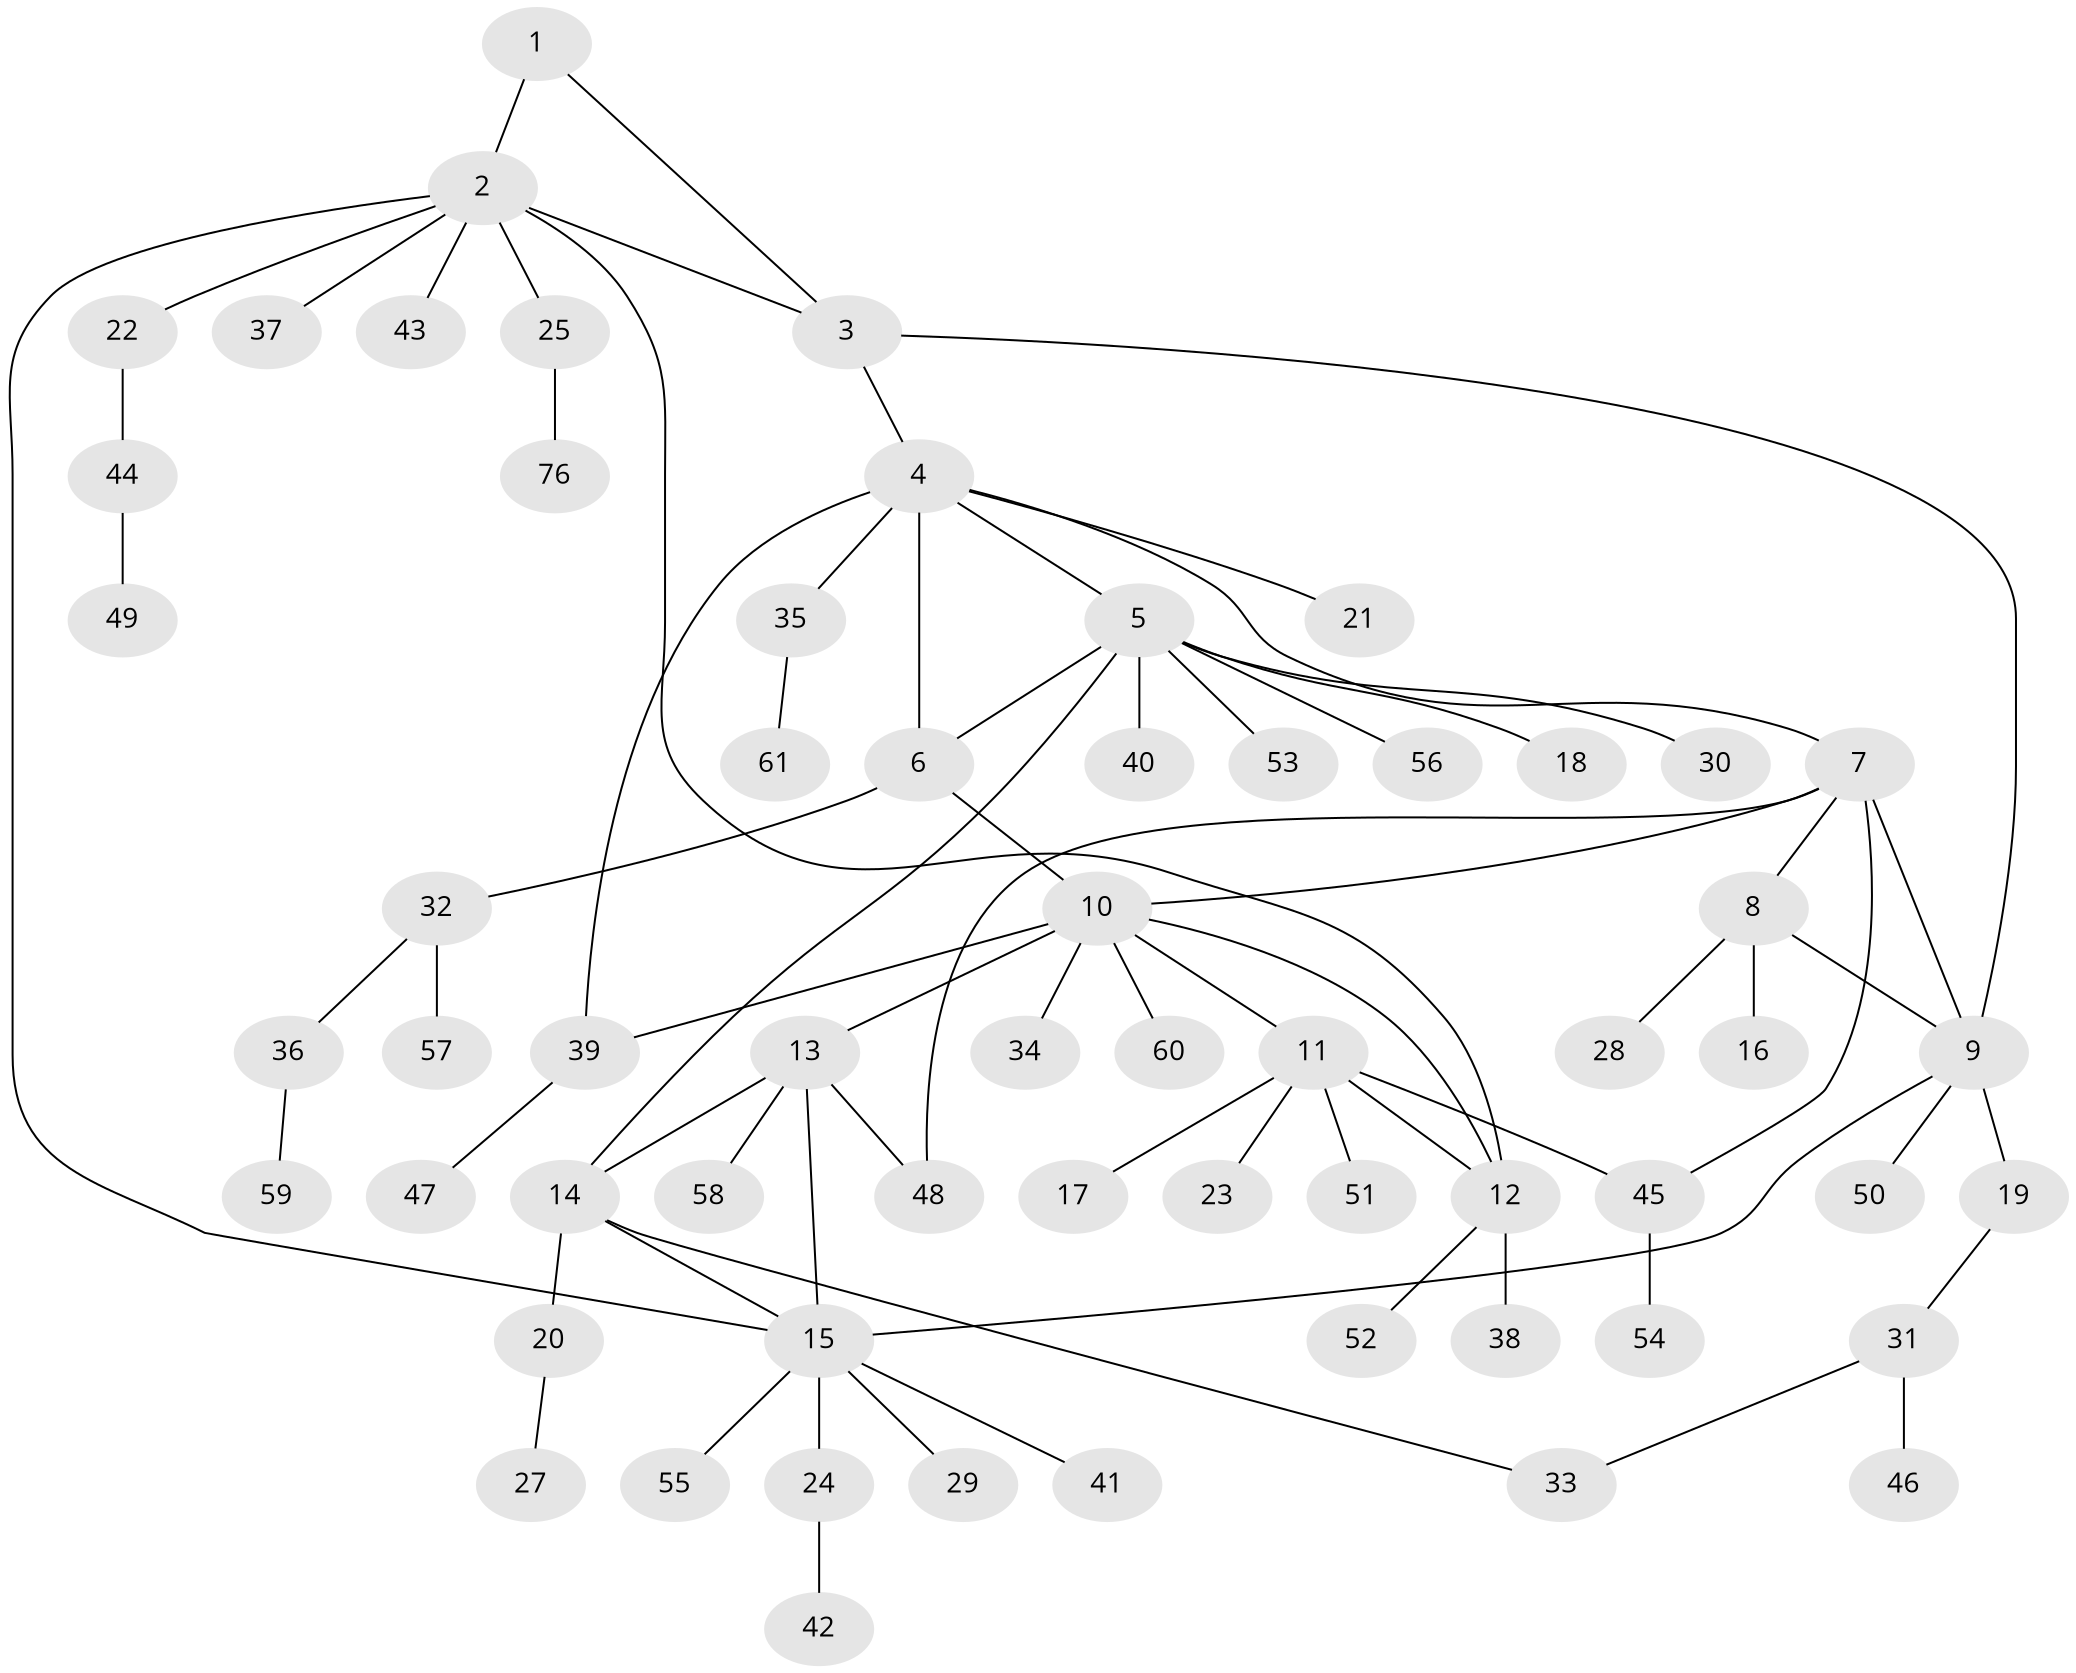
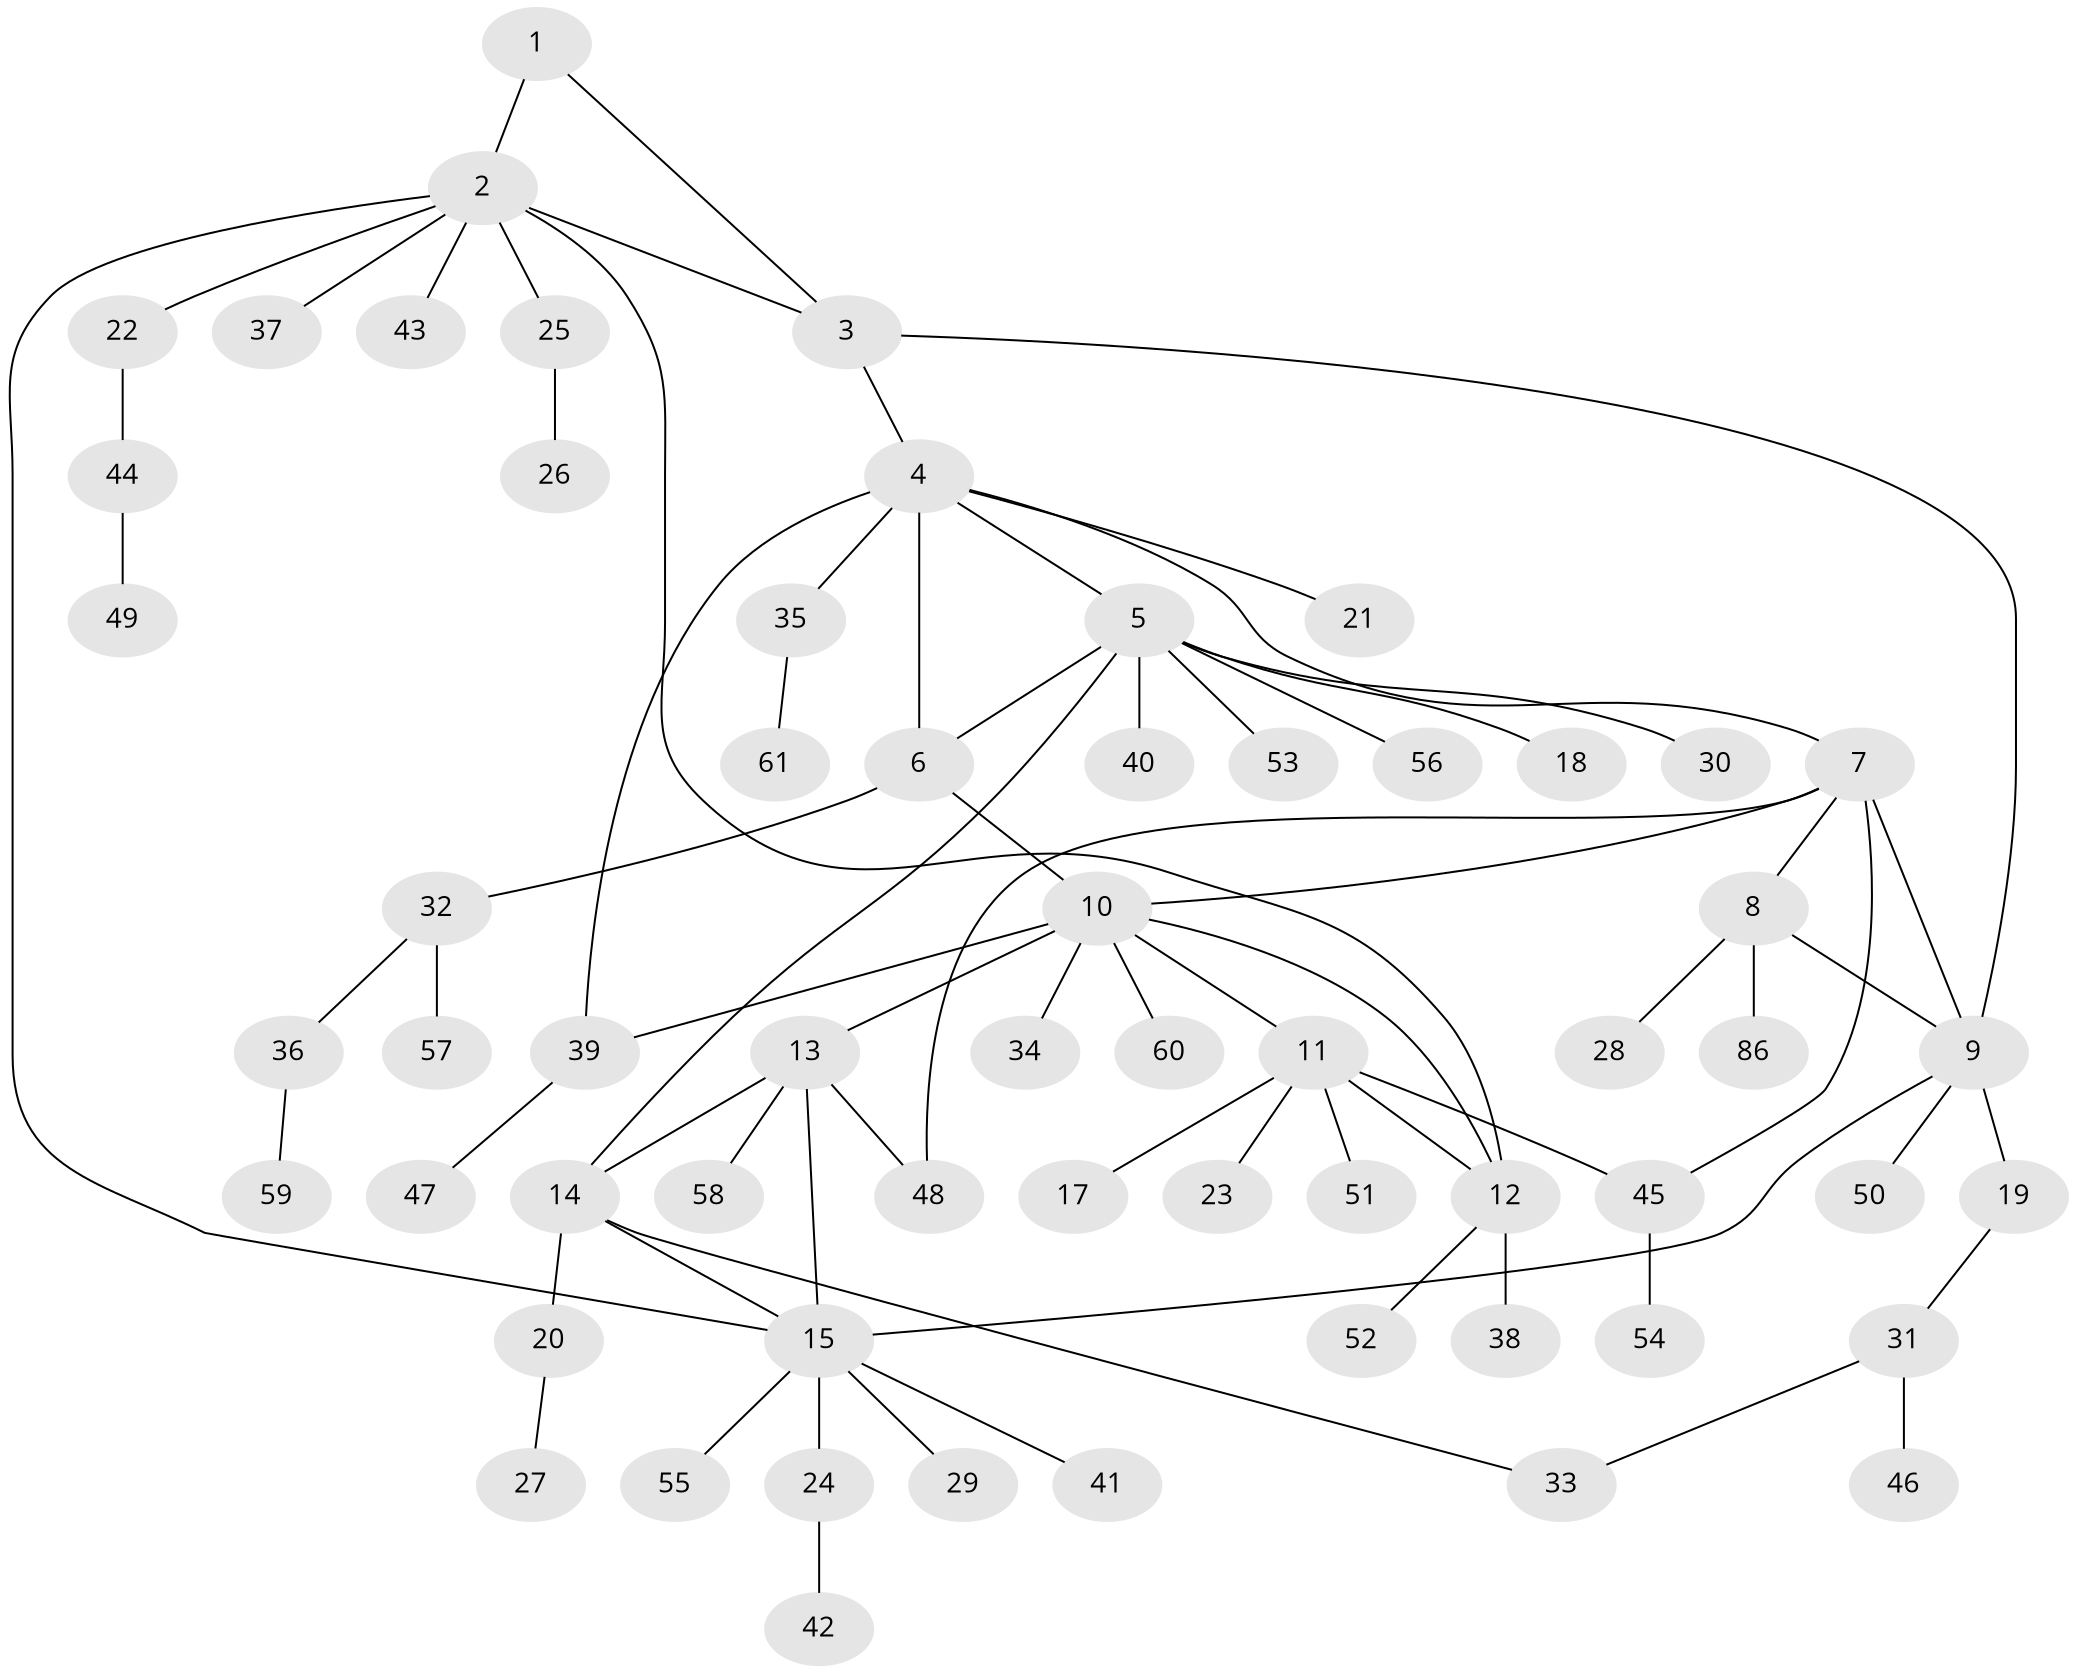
(555, 476) -> (555, 476)
(1754, 1053) -> (1754, 1053)
